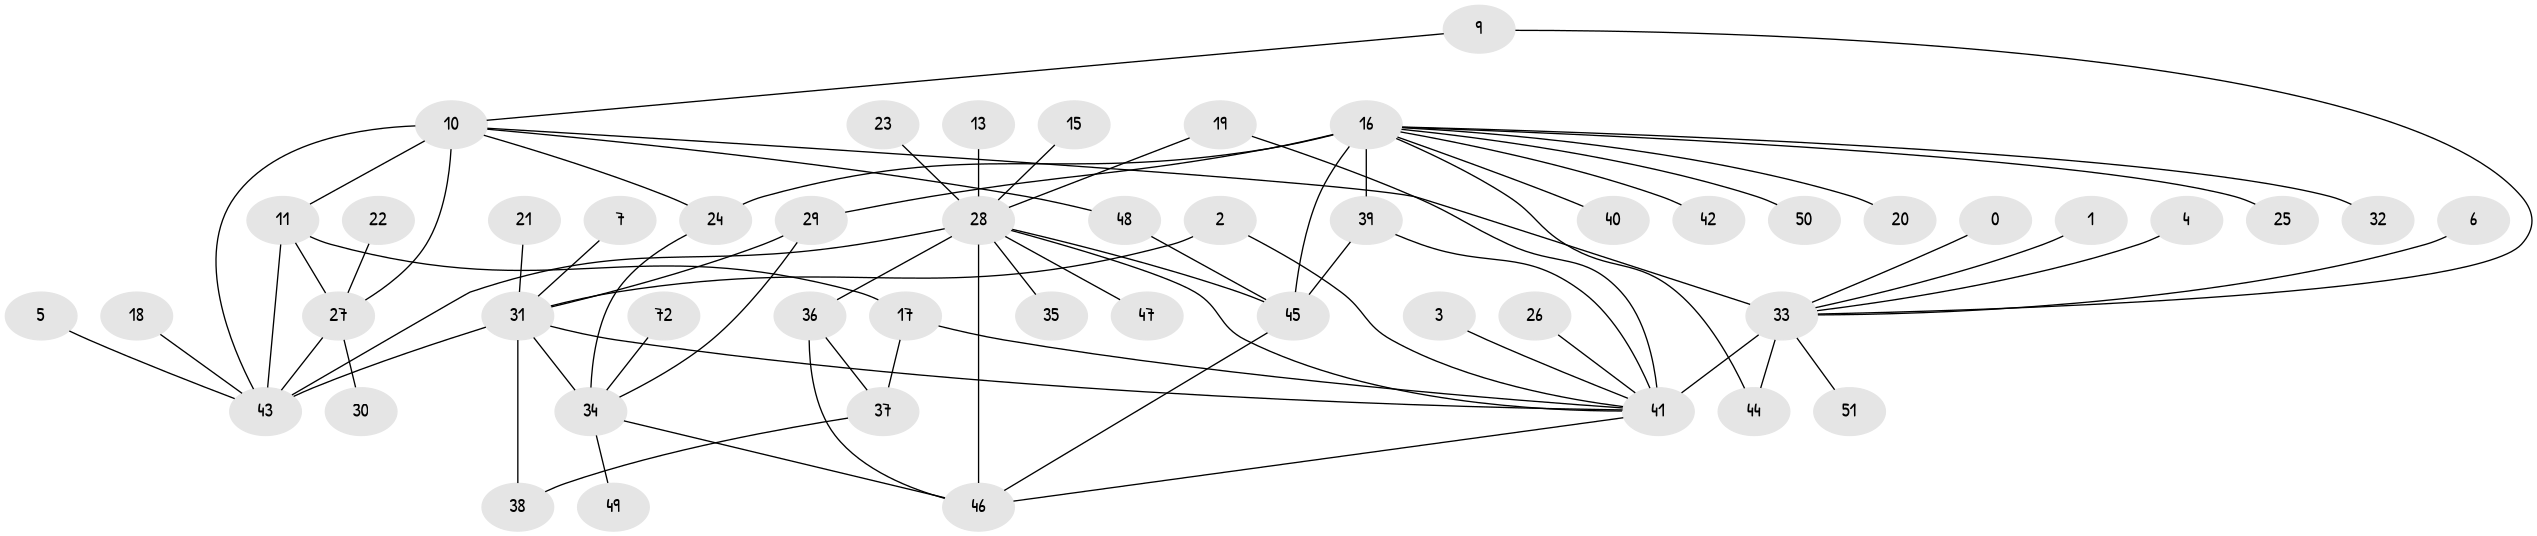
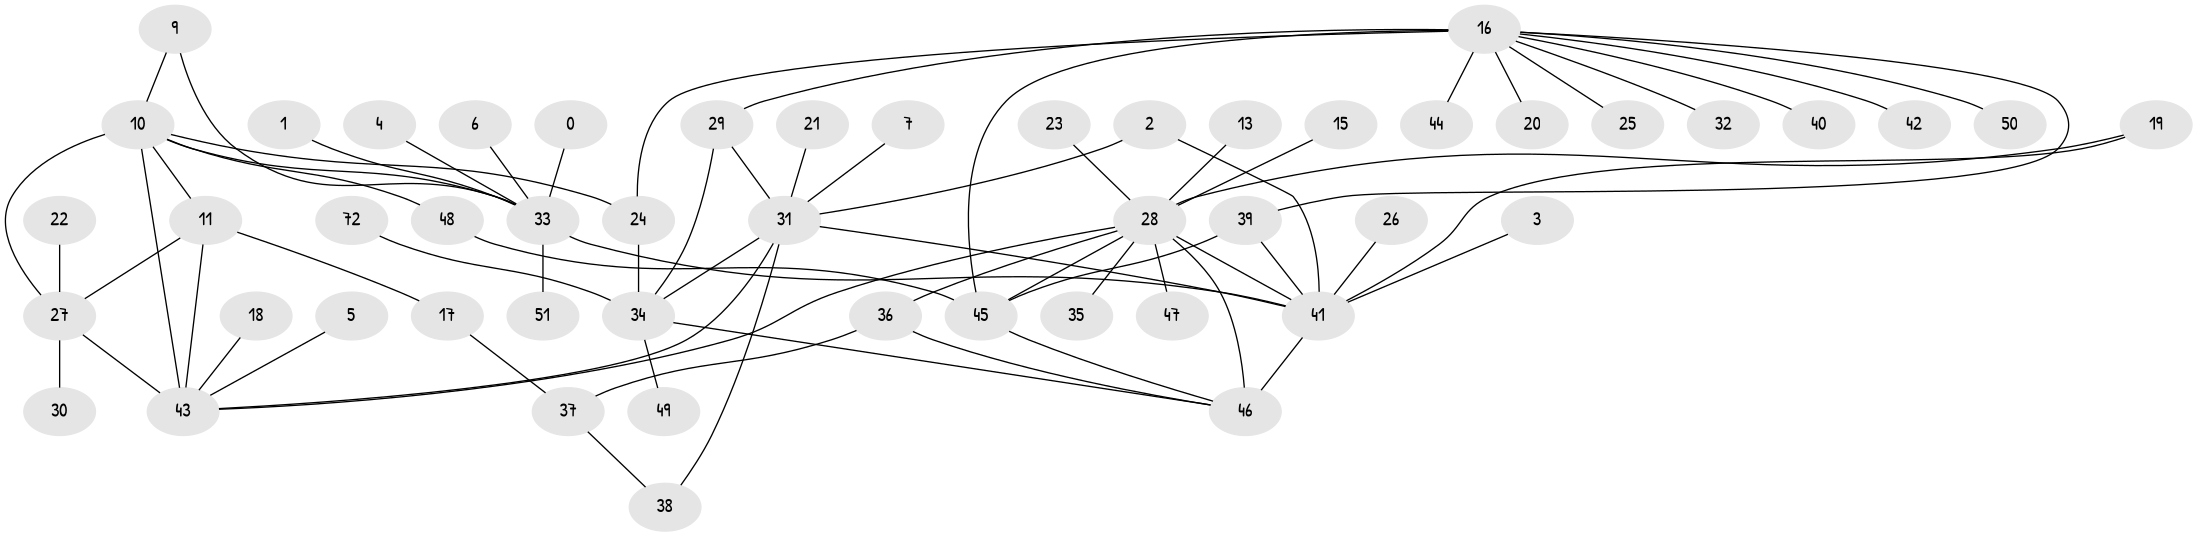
(1768, 364) -> none
(1279, 377) -> none
